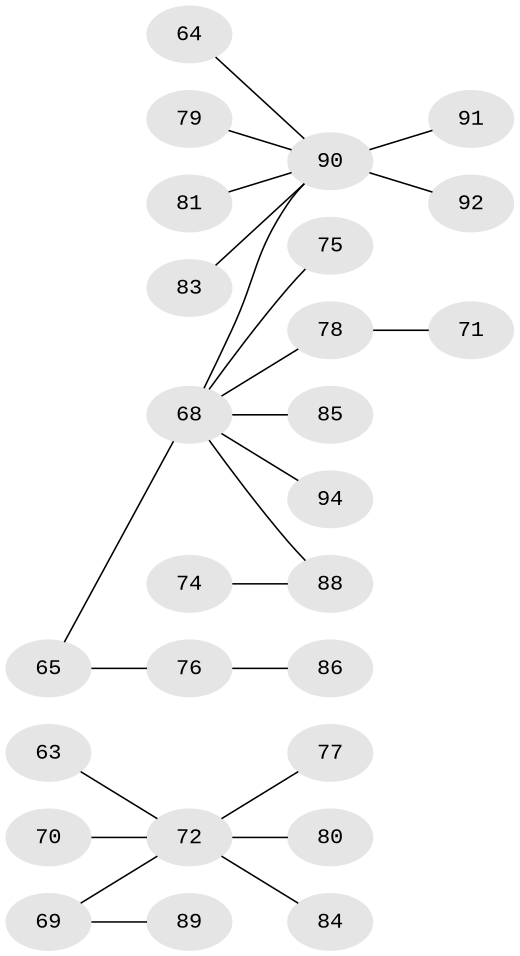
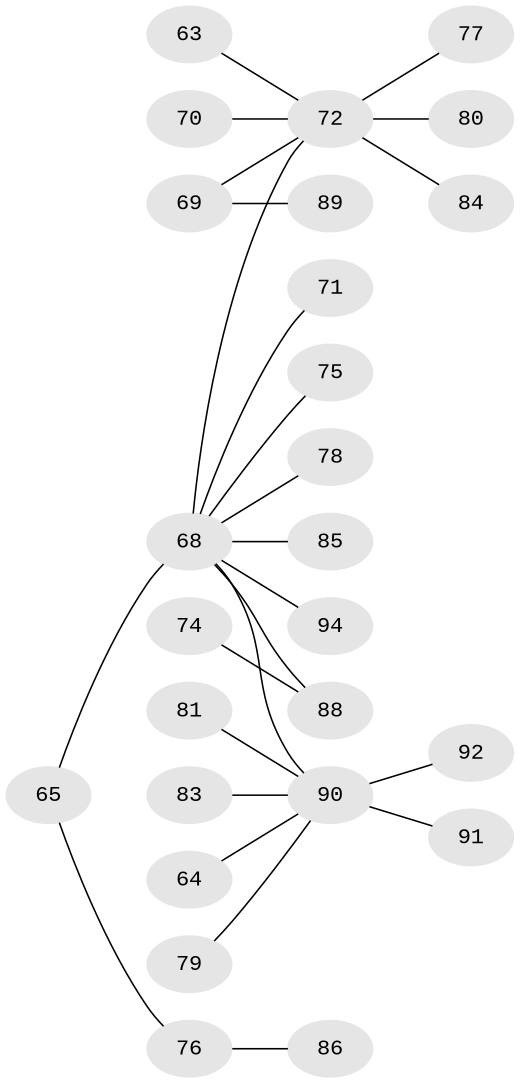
none -> (227, 320)
(401, 330) -> (244, 408)
